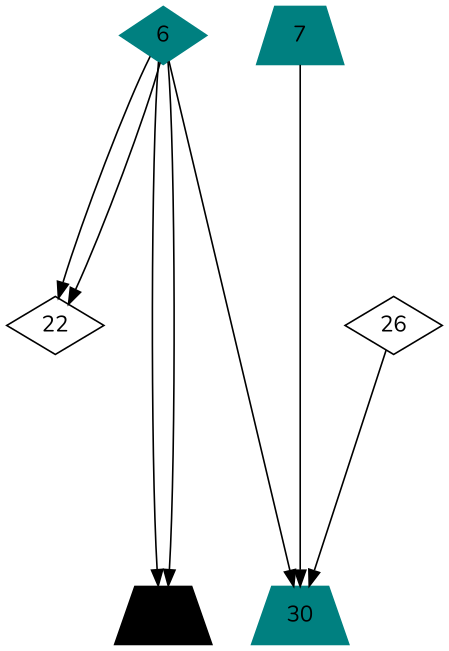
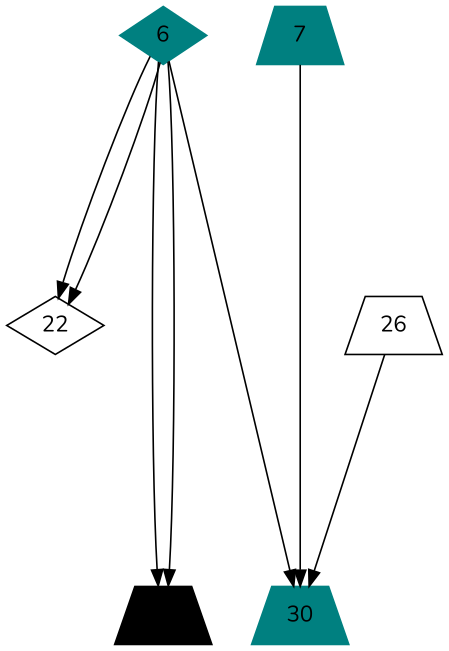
(394, 325) -> (394, 325)
